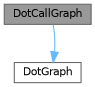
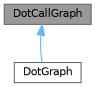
(55, 38) -> (41, 49)
